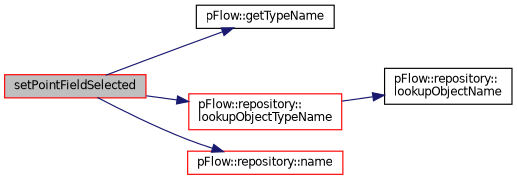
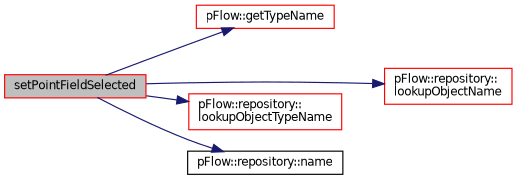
(265, 17) -> (265, 17)
(448, 86) -> (448, 86)
(357, 99) -> (259, 82)
(265, 163) -> (265, 163)
